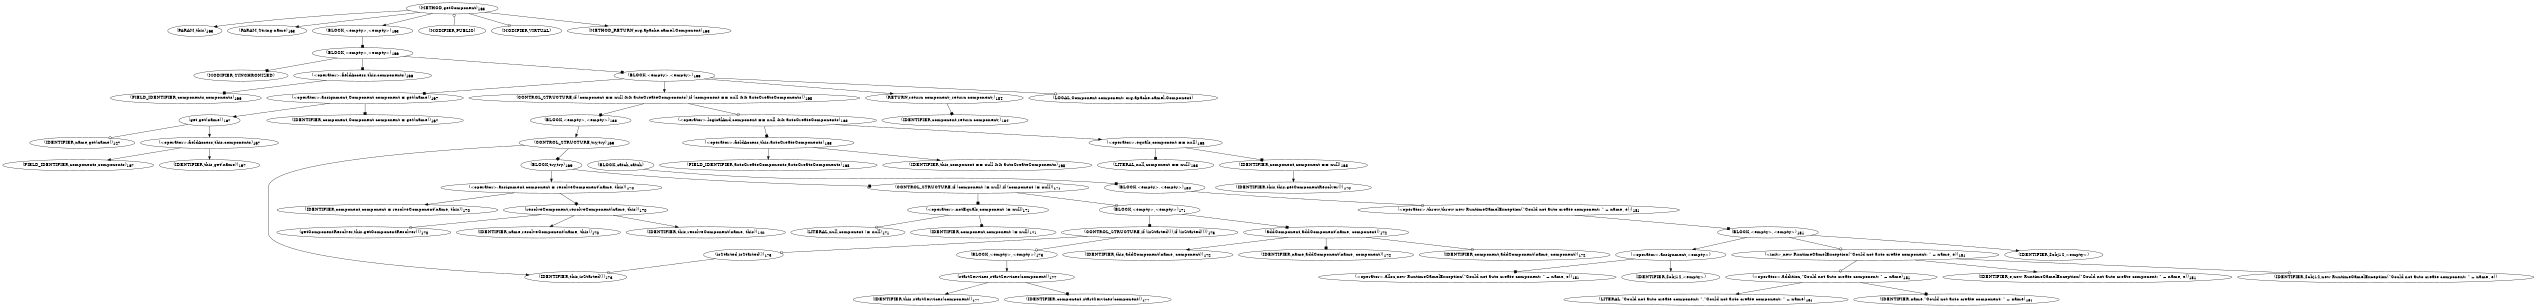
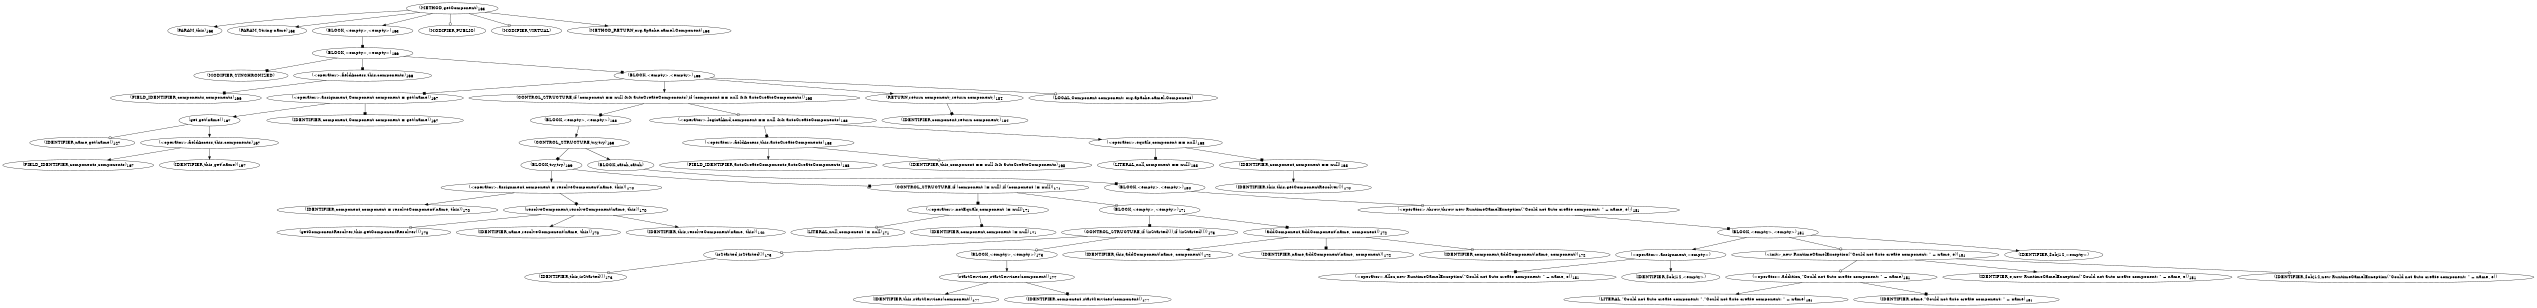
(454, 21) -> (450, 18)
(875, 154) -> (875, 154)
(268, 211) -> (596, 153)
